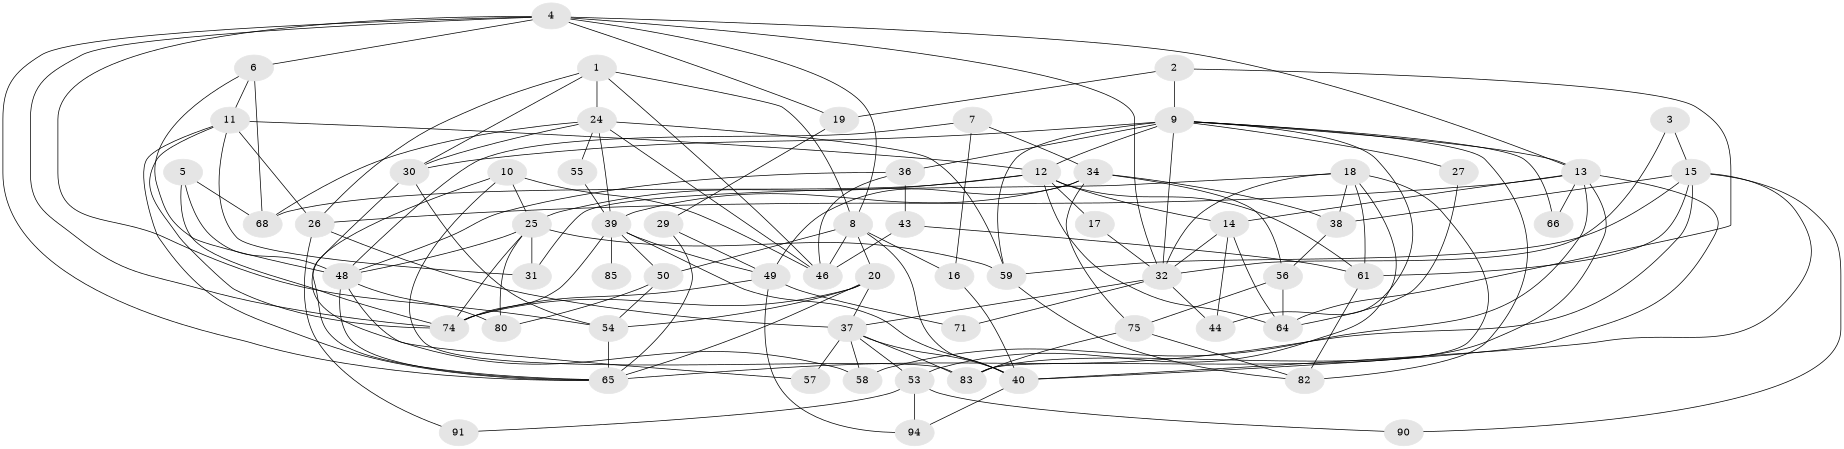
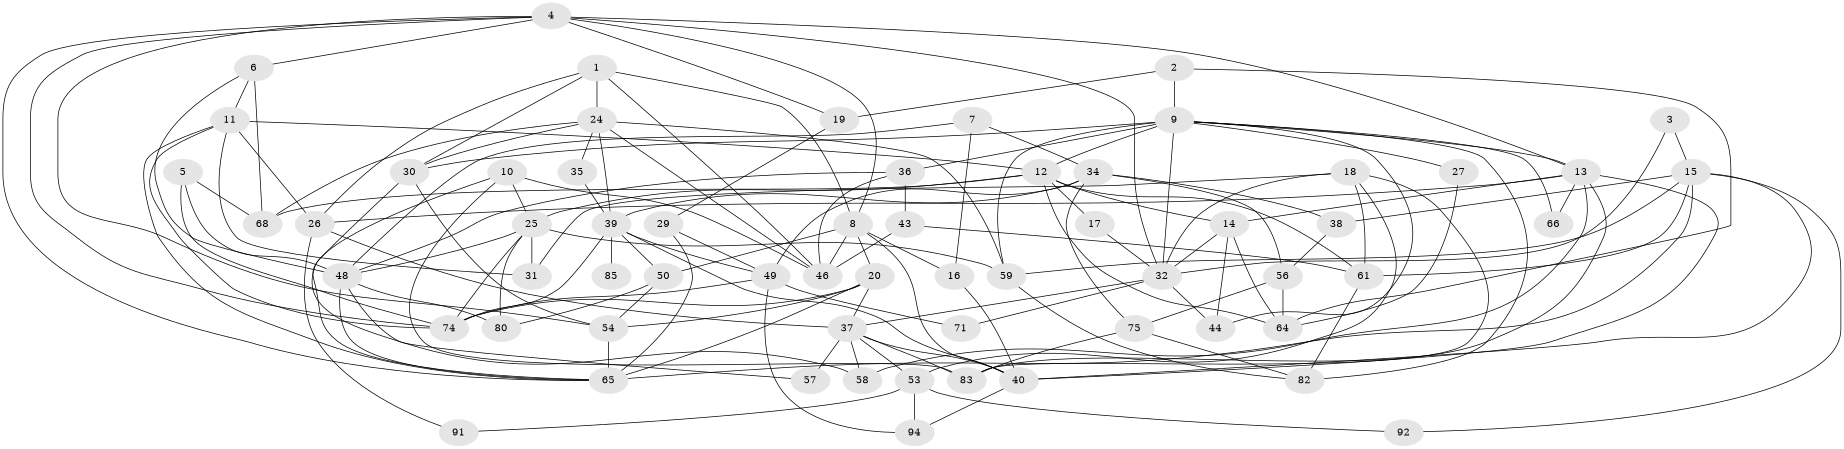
(577, 172) -> (577, 172)
(1343, 200) -> none
(1404, 433) -> (1404, 433)
